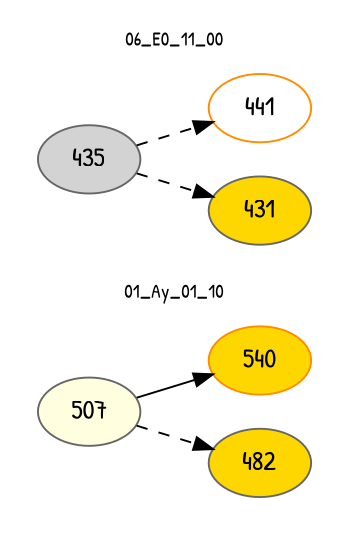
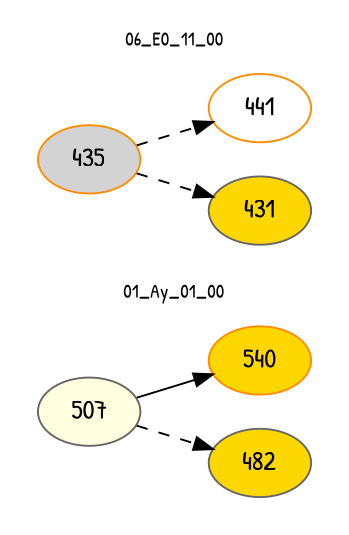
(89, 159) -> (89, 159)
(175, 293) -> (175, 293)
